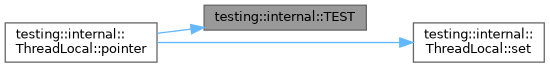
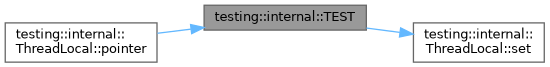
(278, 43) -> (383, 30)
